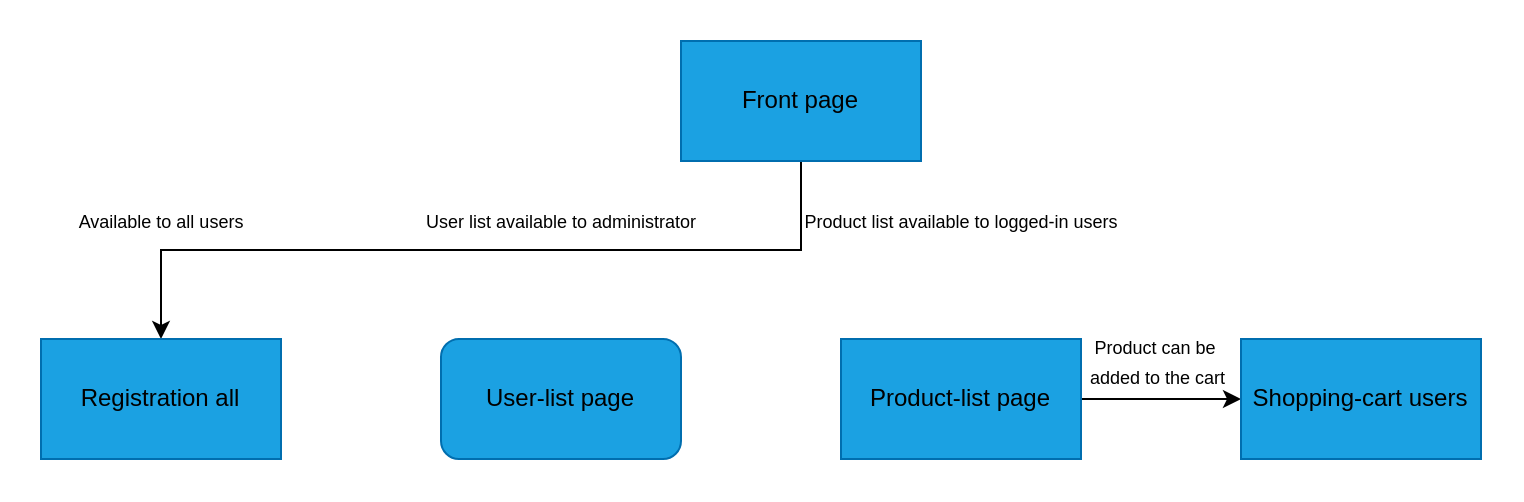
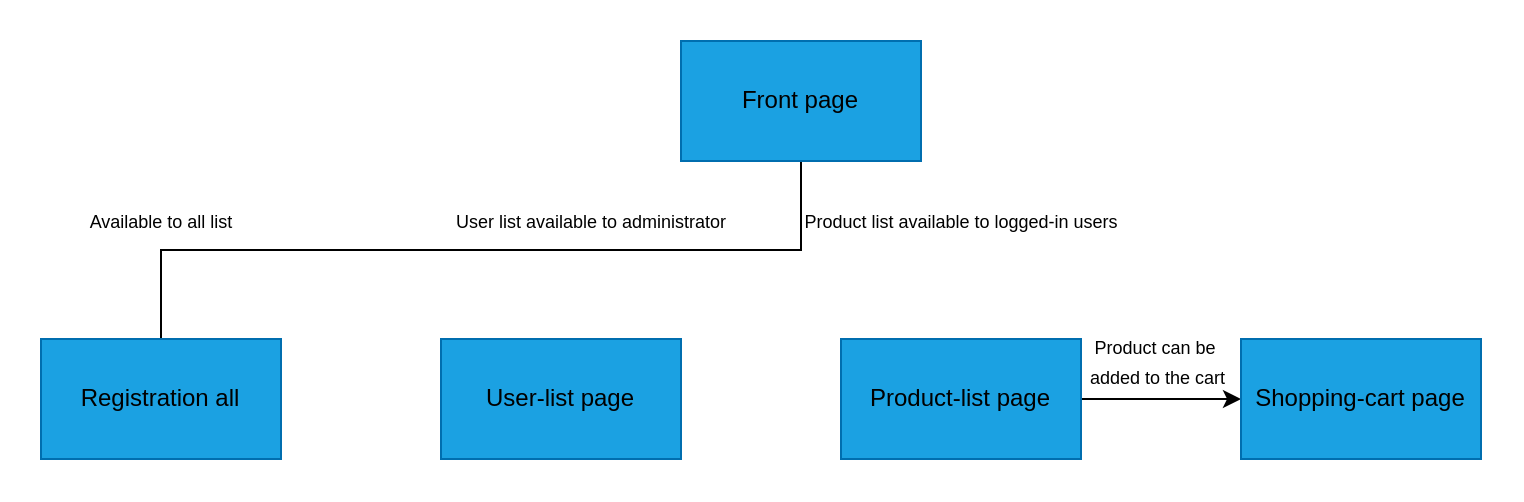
(162, 221) -> (162, 221)
(561, 221) -> (591, 221)
(161, 324) -> (161, 329)
(561, 399) -> (561, 399)
(1361, 399) -> (1361, 399)
